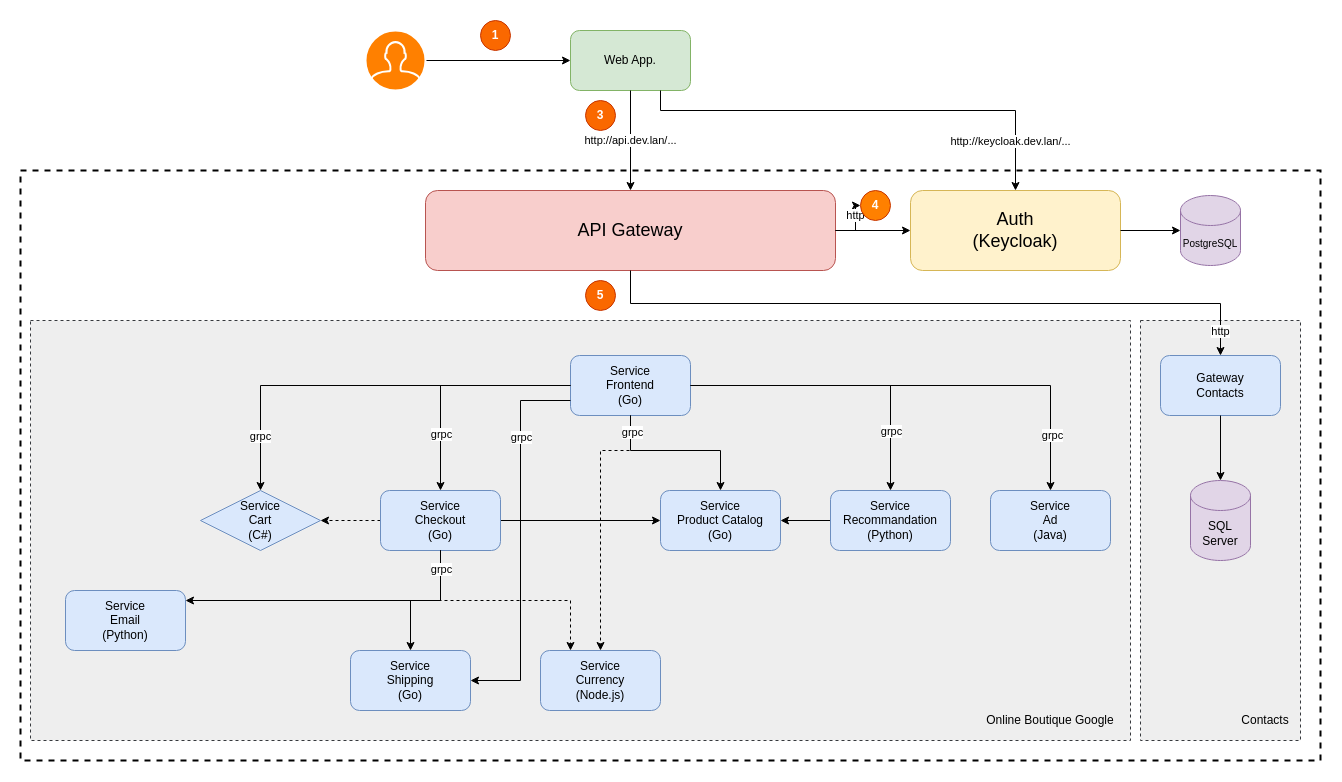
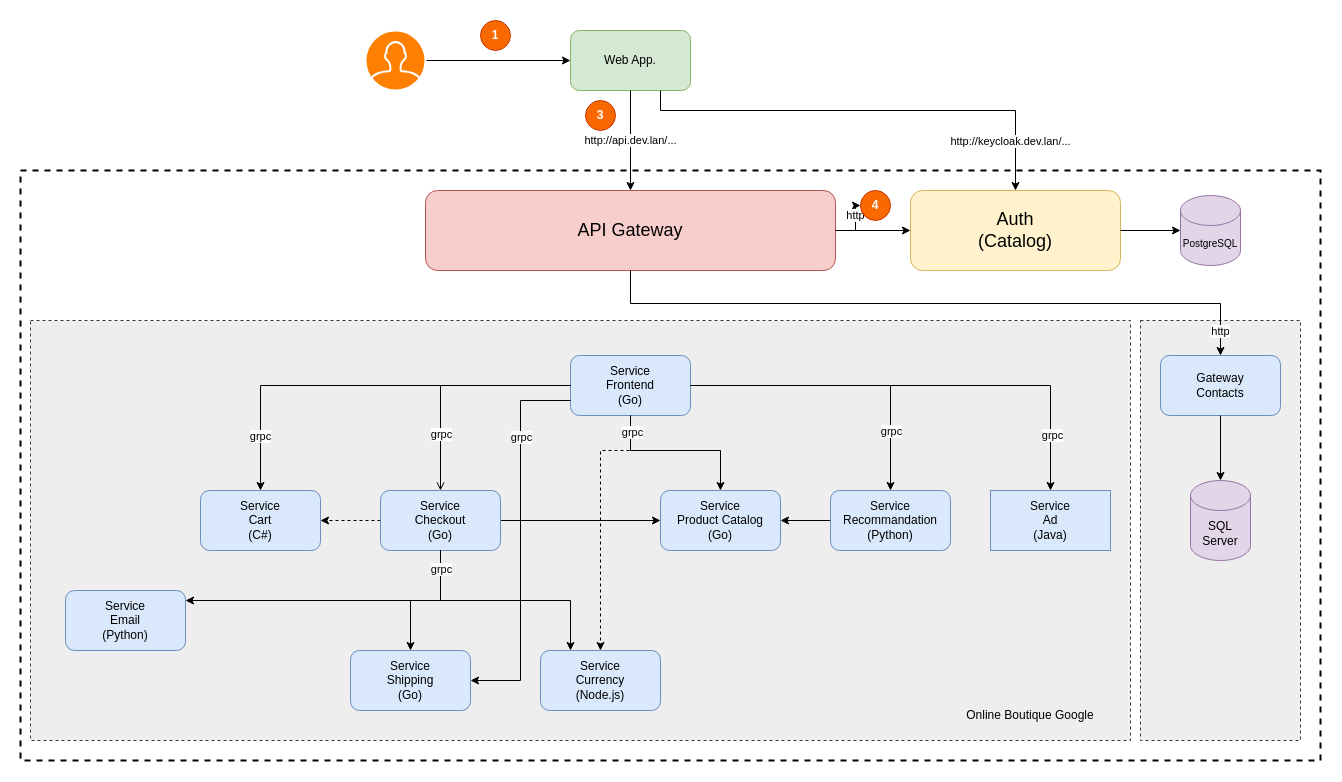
(876, 206) -> (876, 206)
(1016, 231) -> (1016, 231)
(601, 296) -> none
(441, 482) -> (441, 484)
(261, 521) -> (261, 521)
(1051, 521) -> (1051, 521)
(527, 601) -> (527, 601)
(1051, 721) -> (1031, 716)
(1266, 721) -> none
